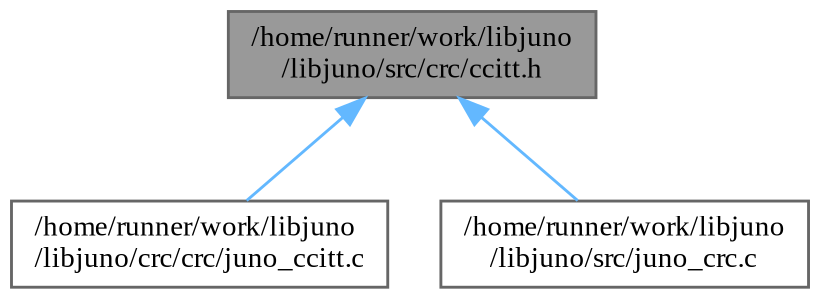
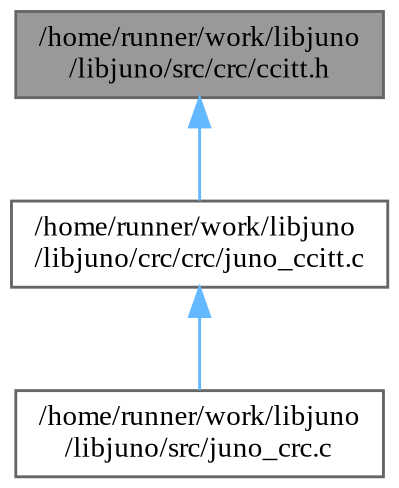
(529, 159) -> (200, 354)
